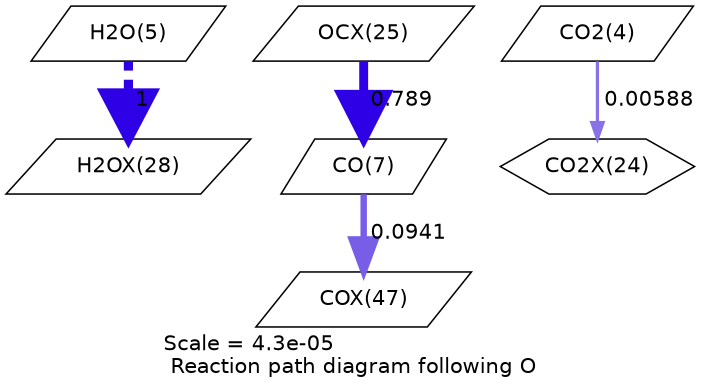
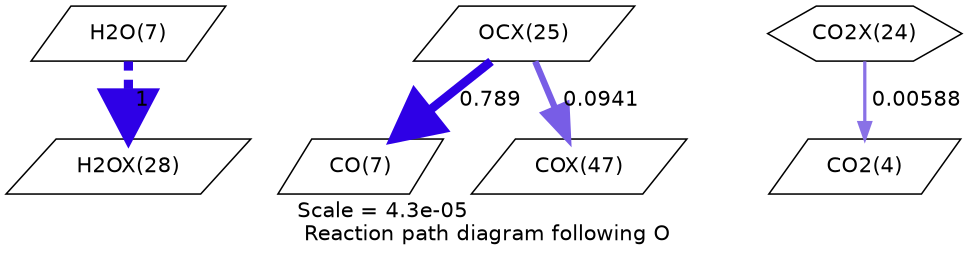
(128, 34) -> (128, 34)
(597, 92) -> (865, 92)
(364, 217) -> (545, 85)
